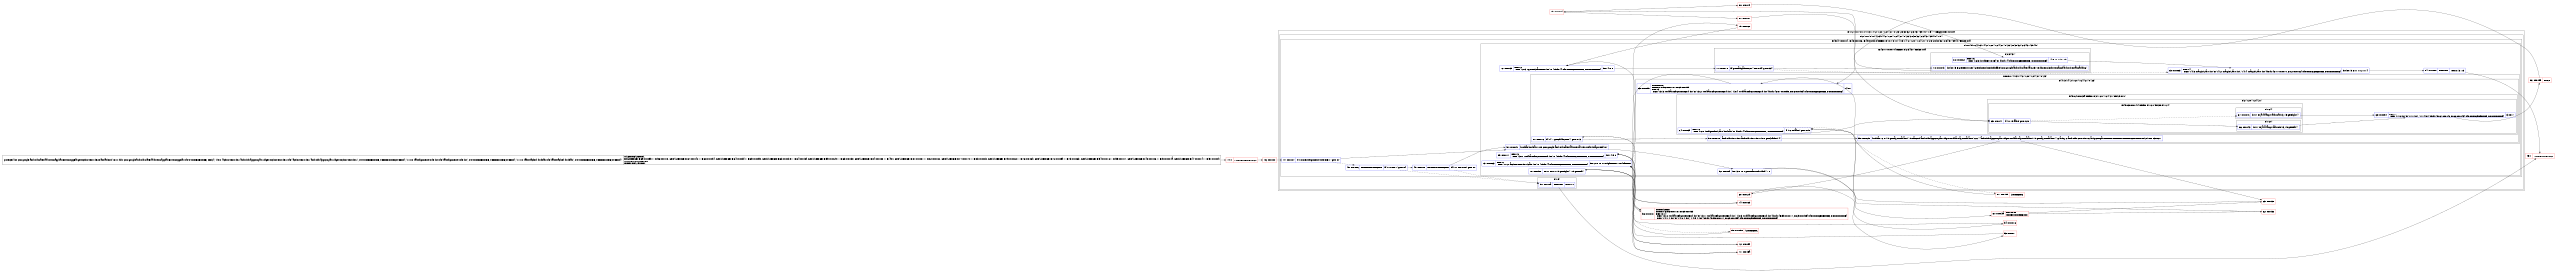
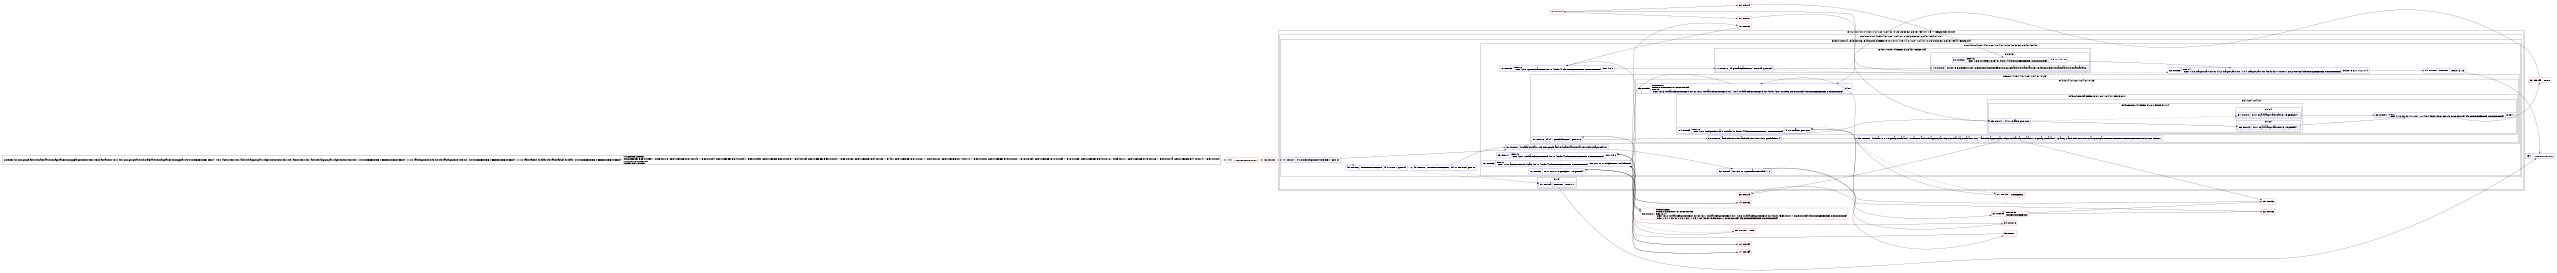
(2540, 156) -> (2540, 156)
(1751, 231) -> (1751, 231)
